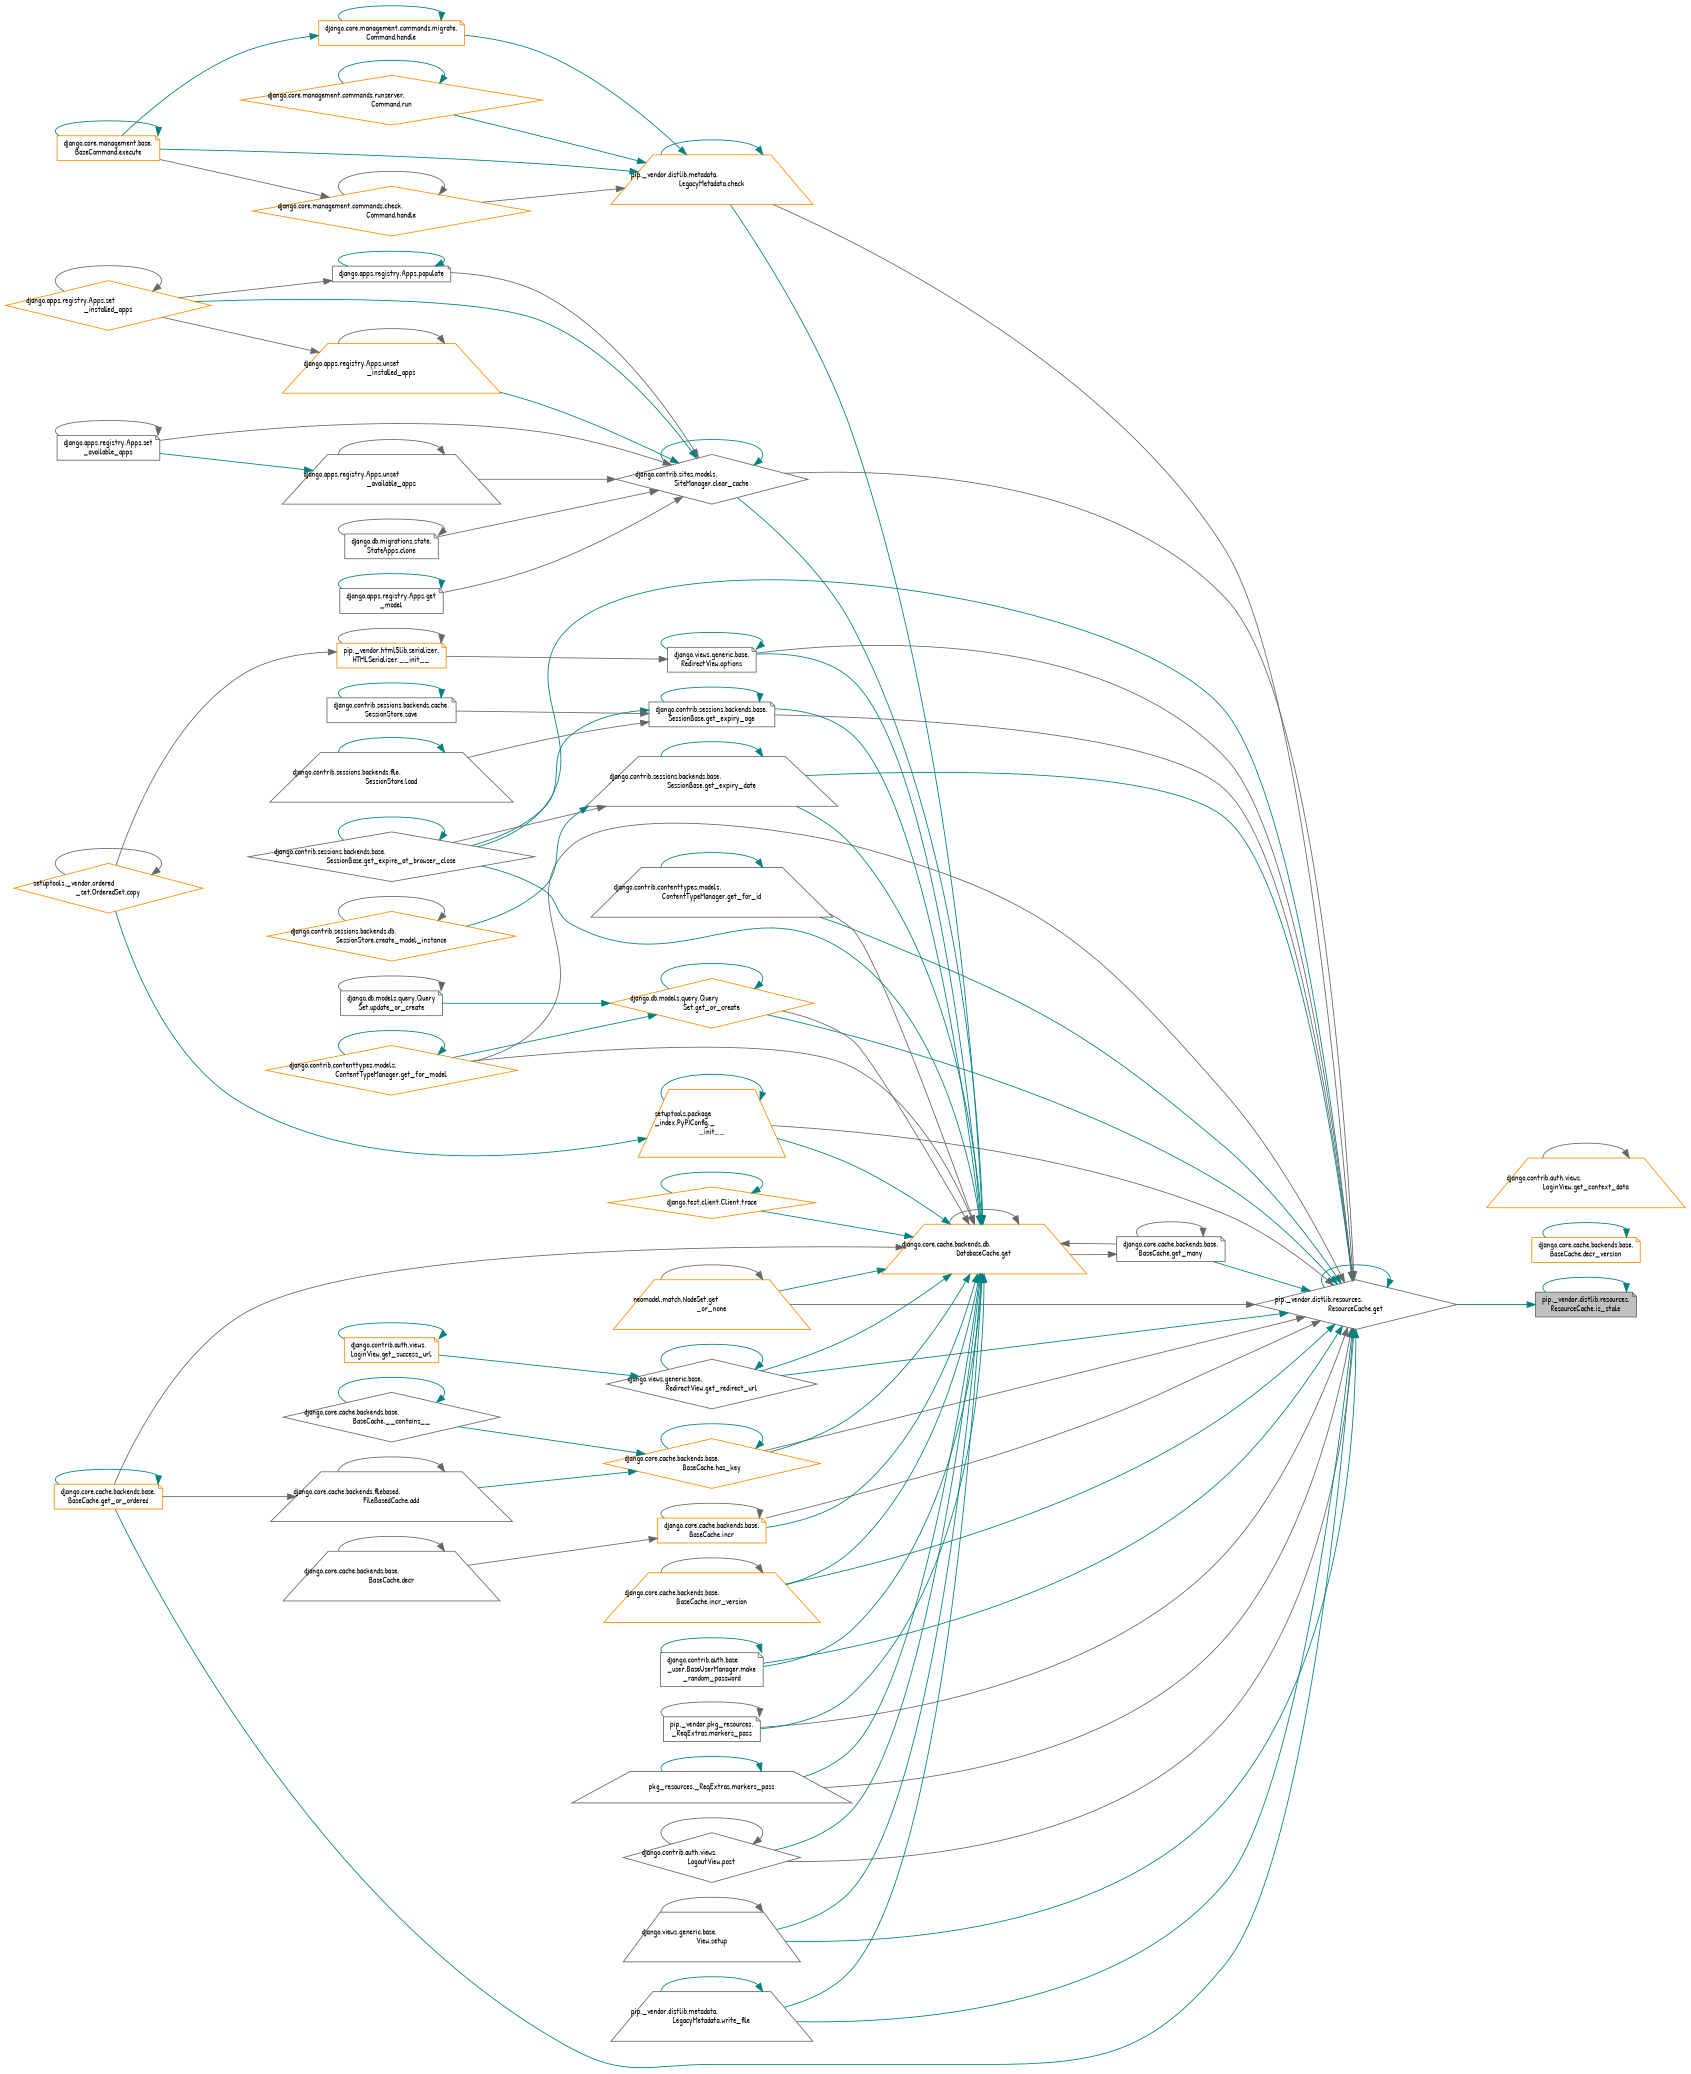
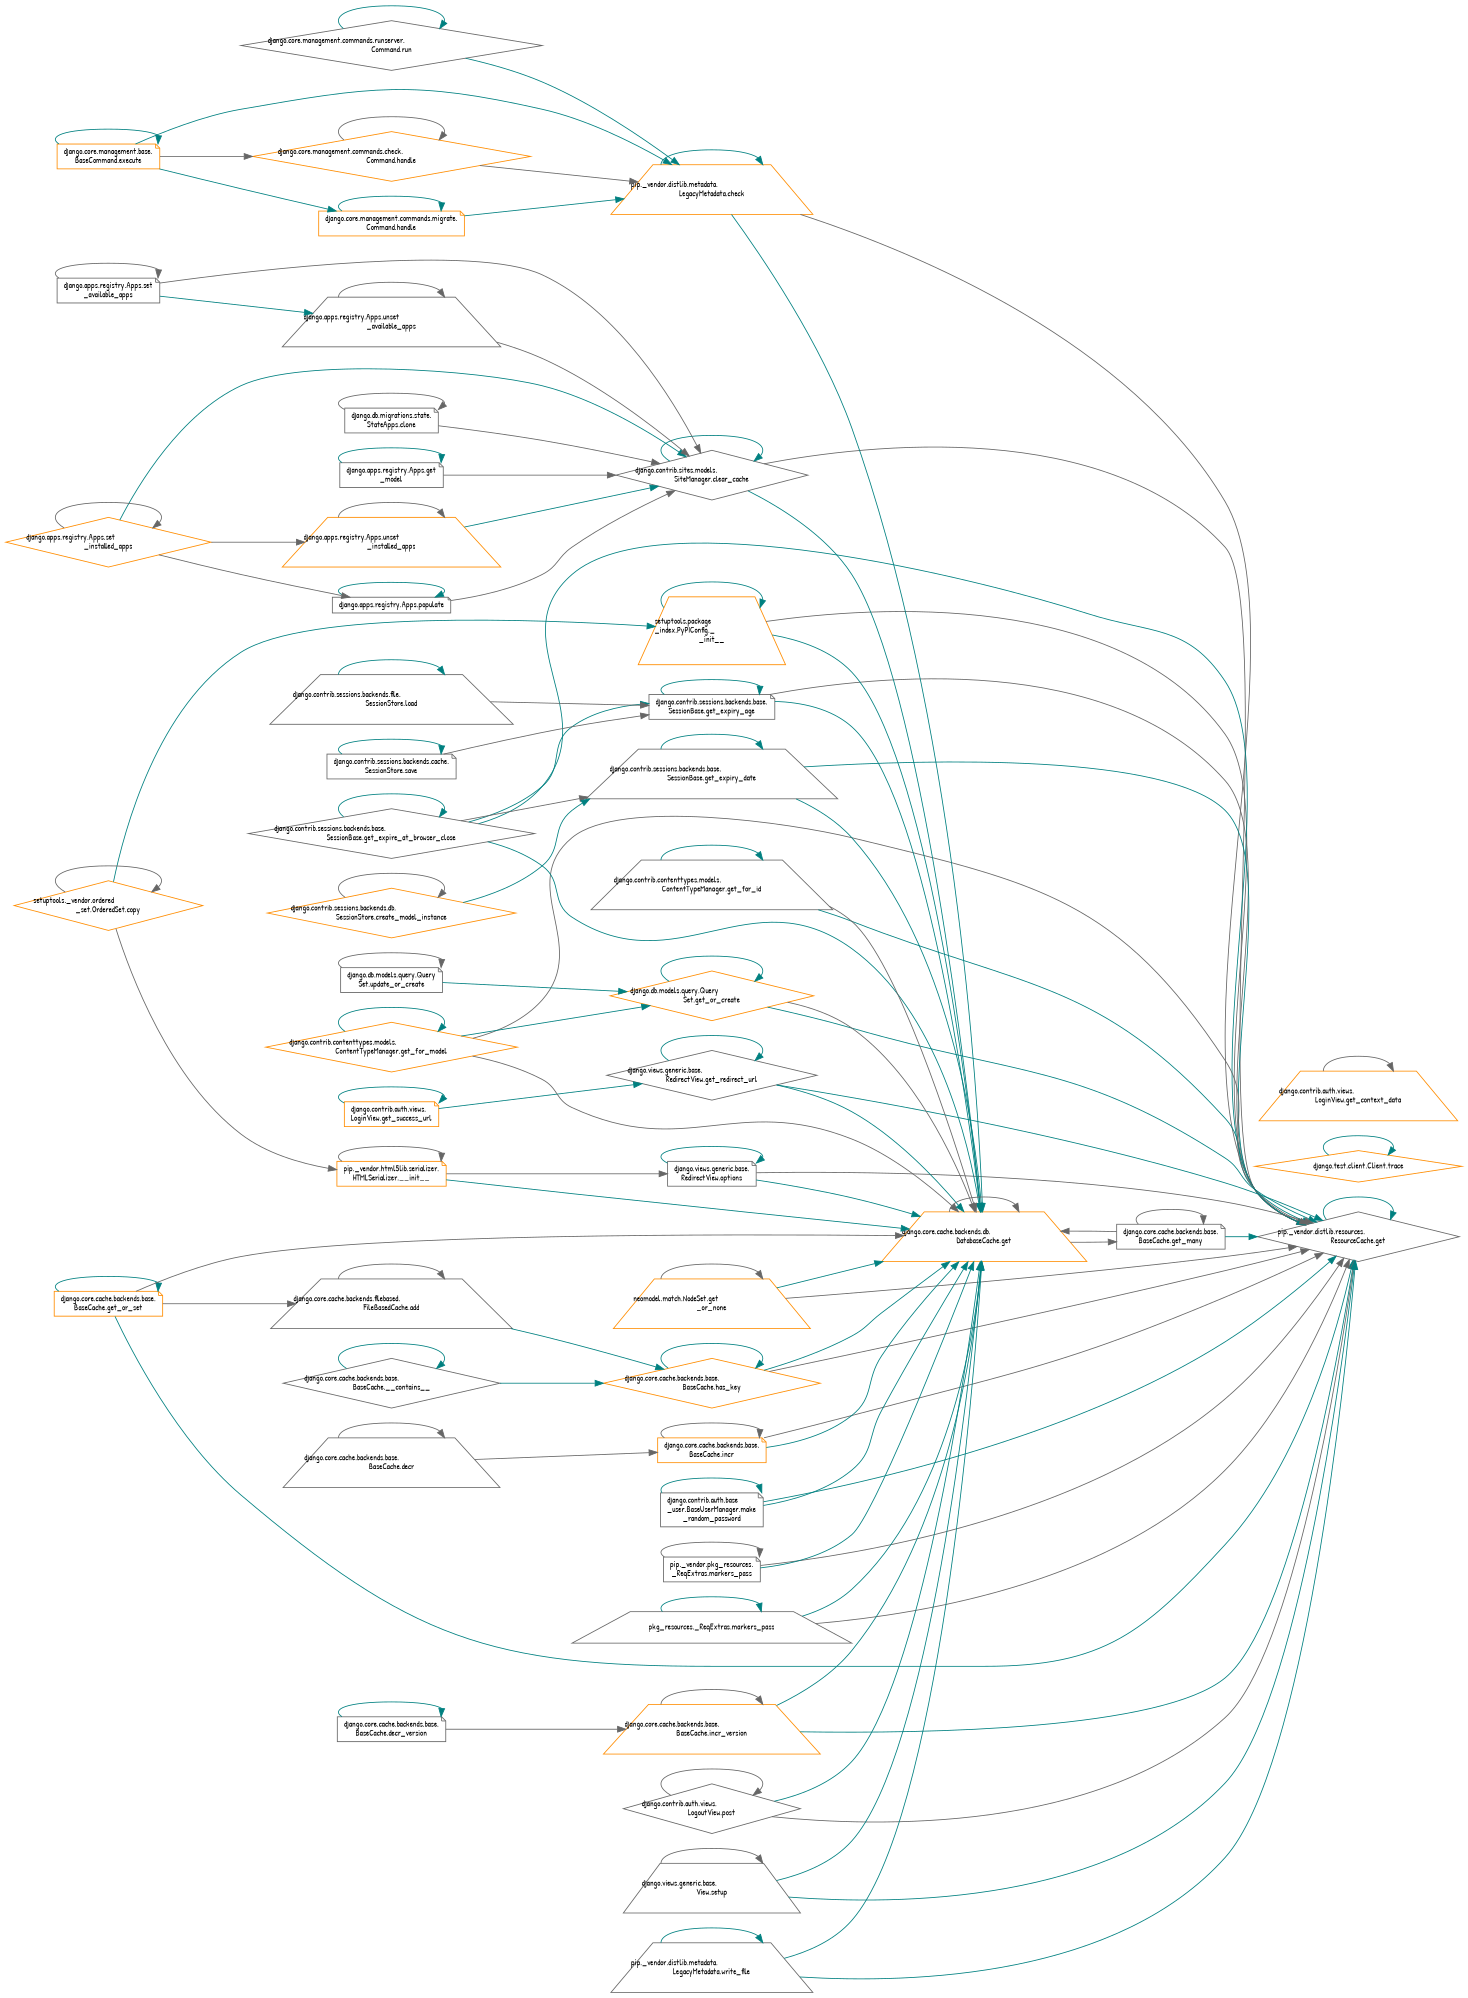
(392, 100) -> (392, 46)
(833, 1223) -> (674, 1204)
(1586, 1250) -> (392, 1729)
(1586, 1305) -> none
(108, 1497) -> (108, 1304)
none -> (532, 1729)
